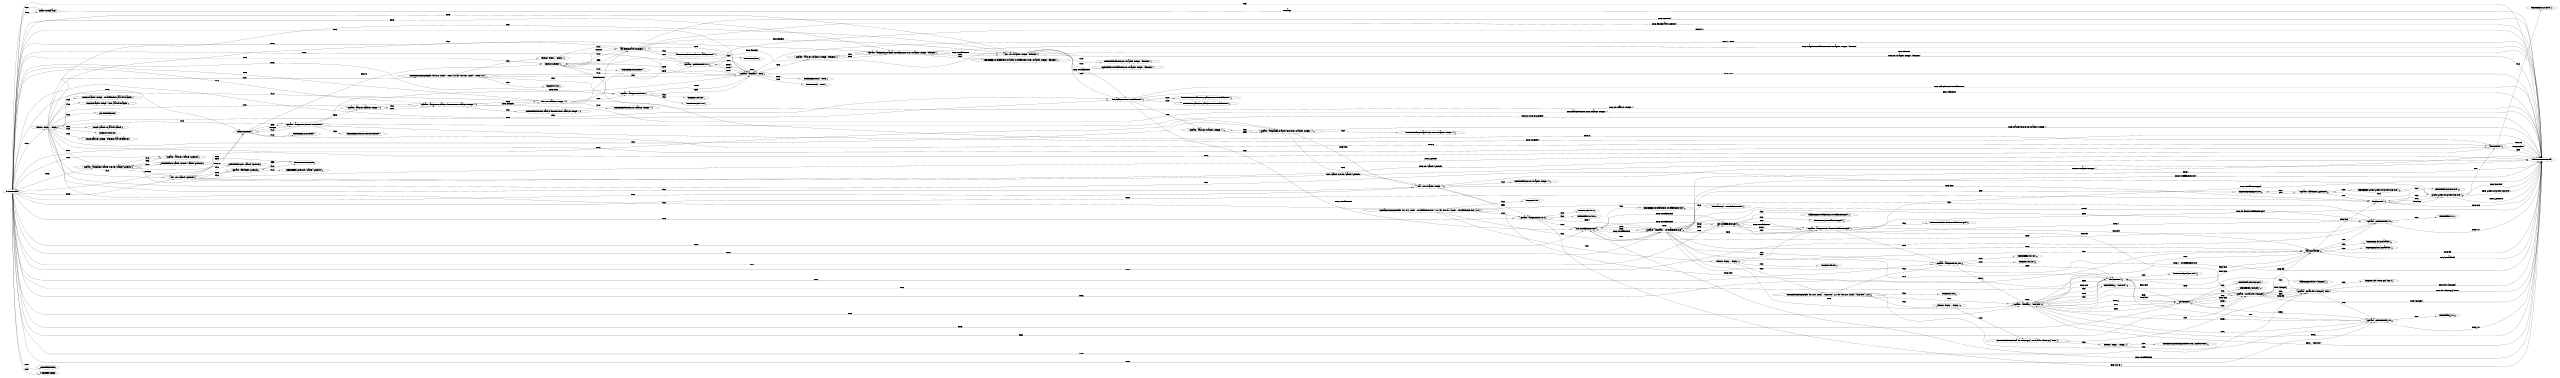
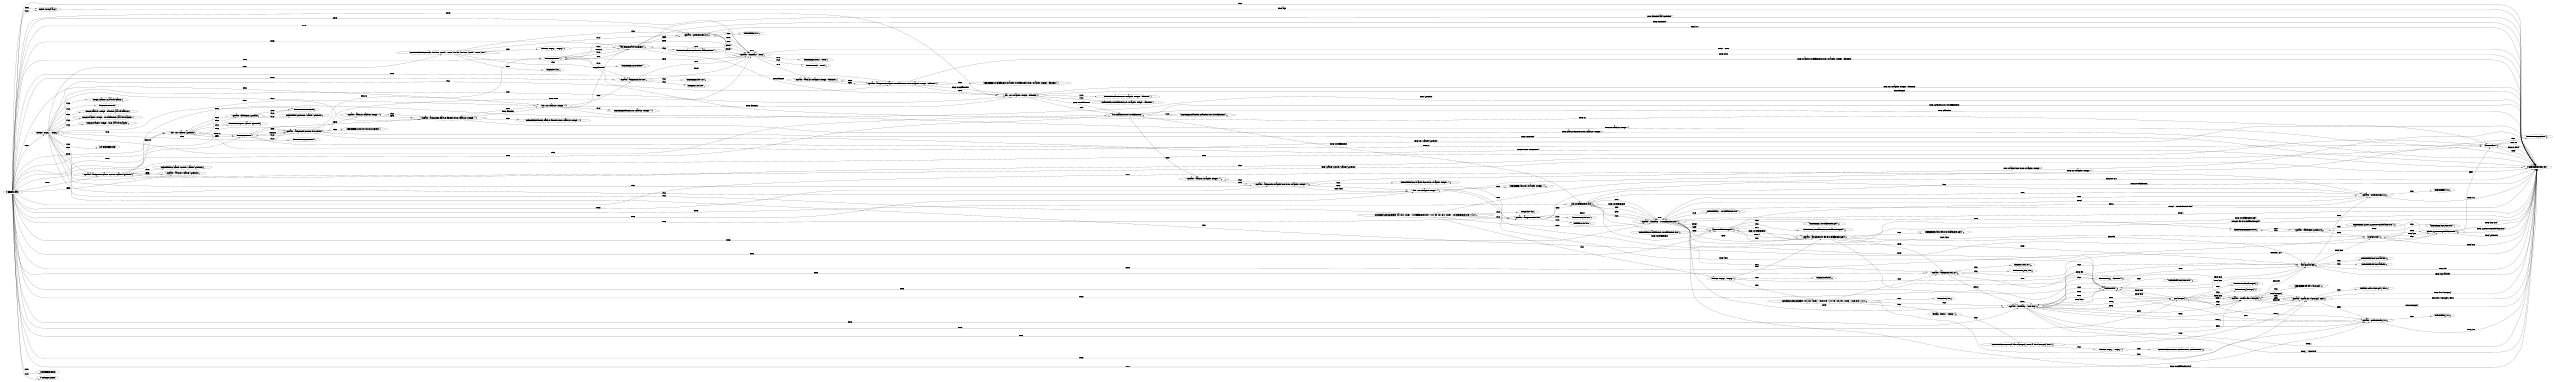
(1206, 98) -> none
(2379, 194) -> (2374, 229)
(1655, 223) -> none
none -> (2275, 254)
